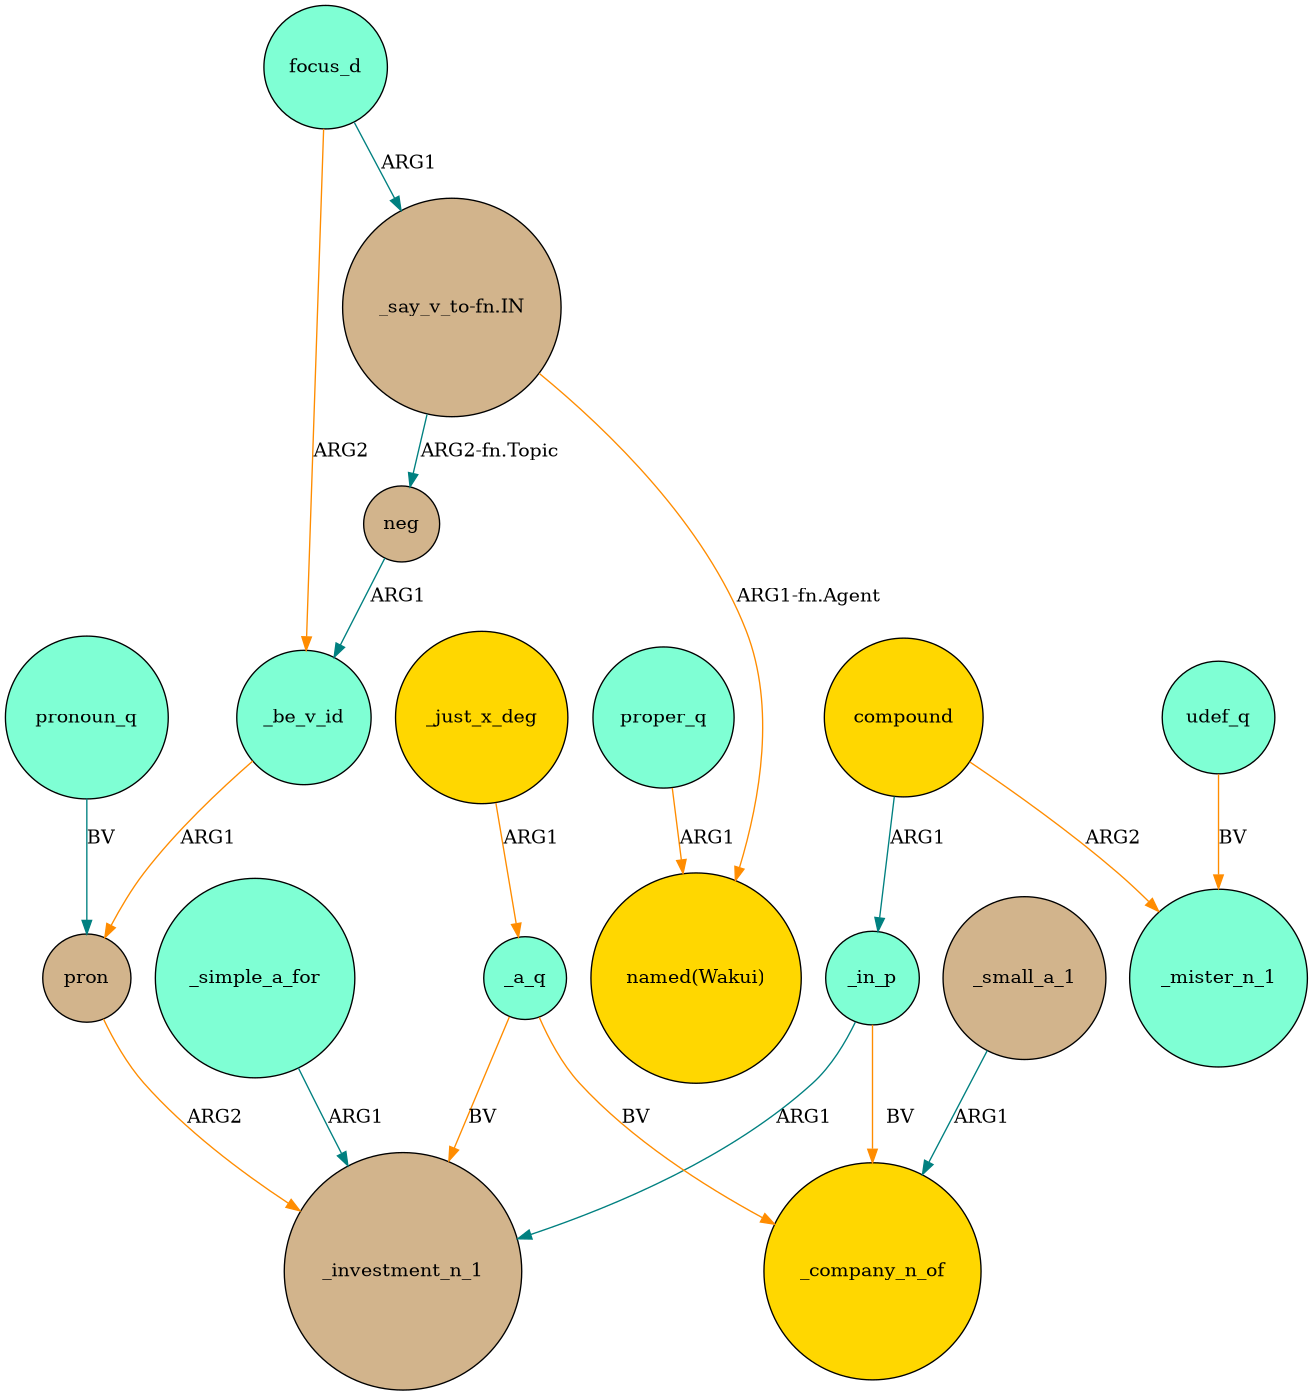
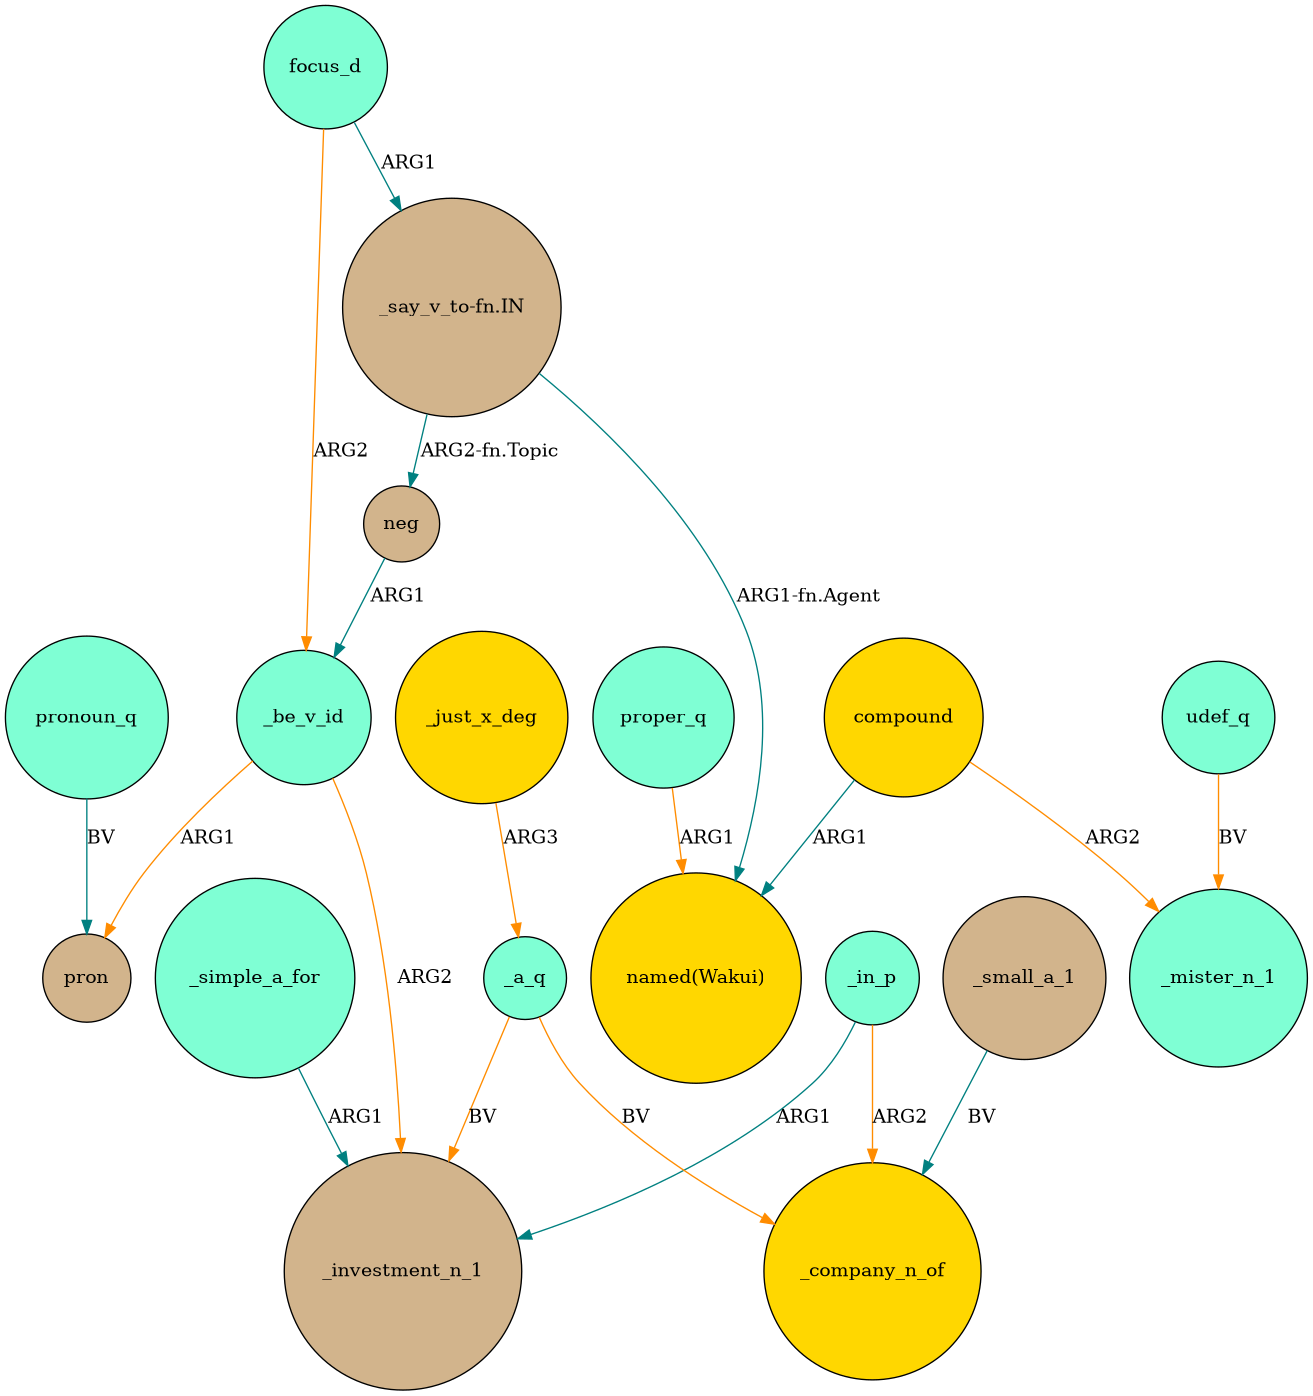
(727, 589) -> (727, 589)
(531, 838) -> (531, 838)
(887, 857) -> (812, 832)
(900, 1118) -> (900, 1118)
(982, 1118) -> (982, 1118)
(184, 1123) -> (382, 955)
